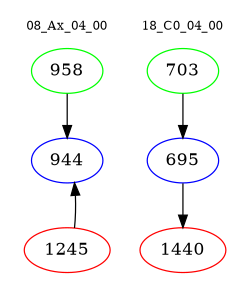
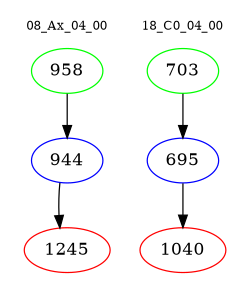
(76, 212) -> (59, 199)
(183, 250) -> (183, 250)
